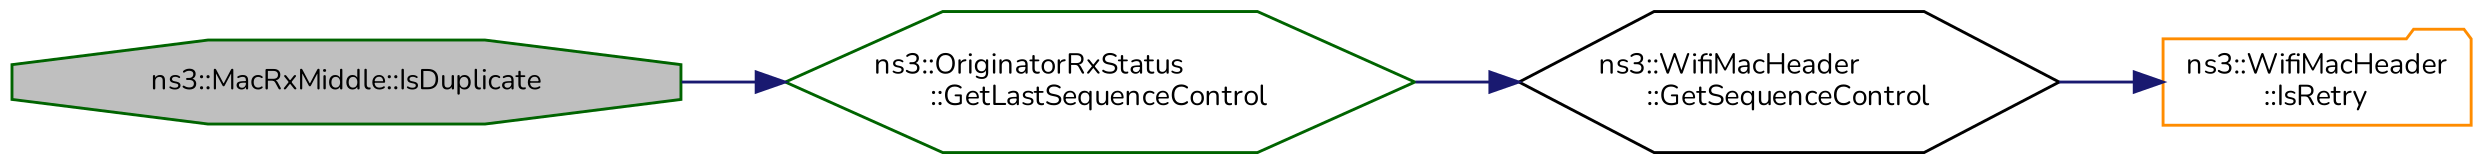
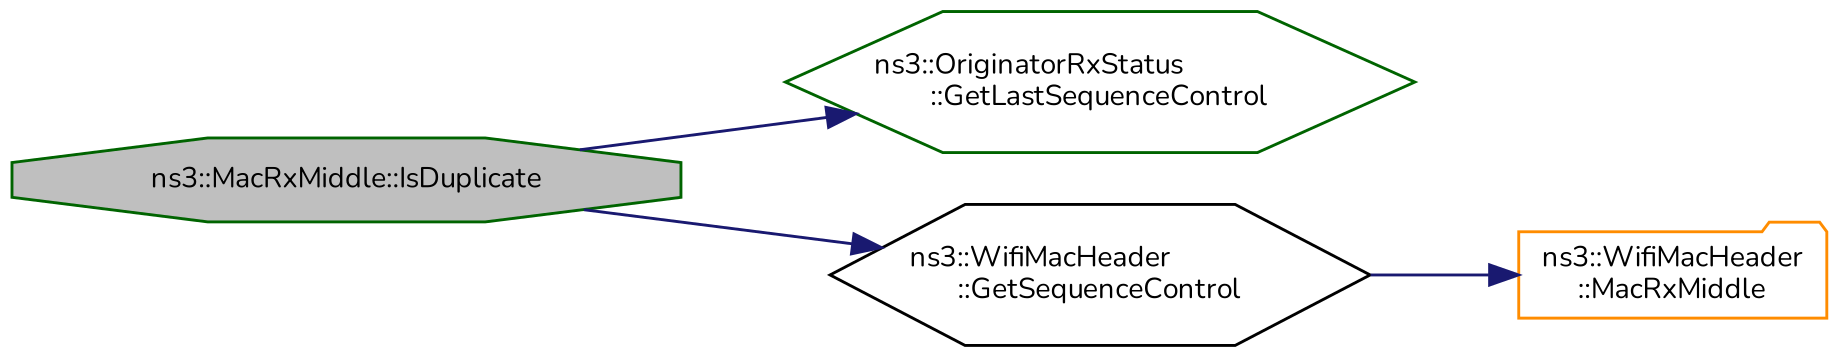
(1452, 82) -> (718, 227)
(2317, 82) -> (1673, 275)
